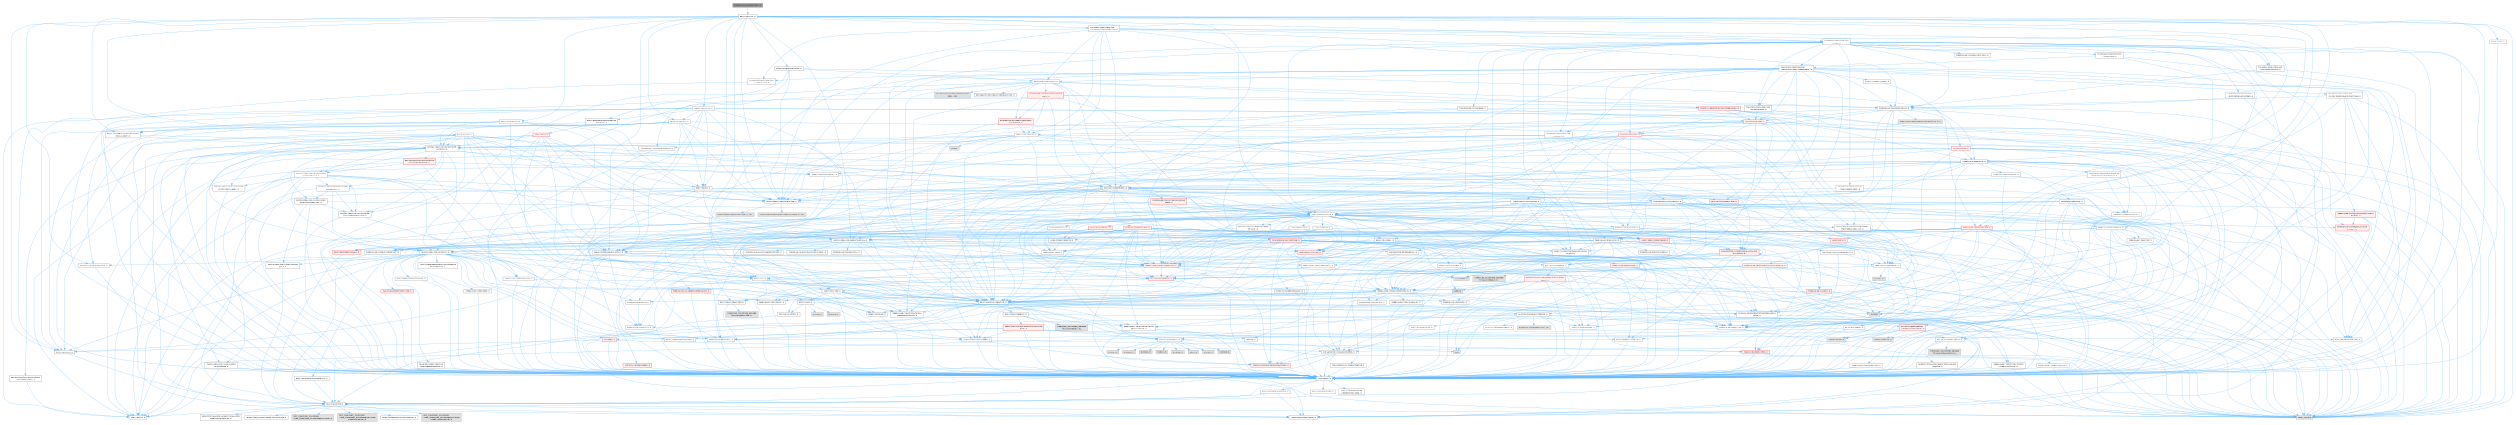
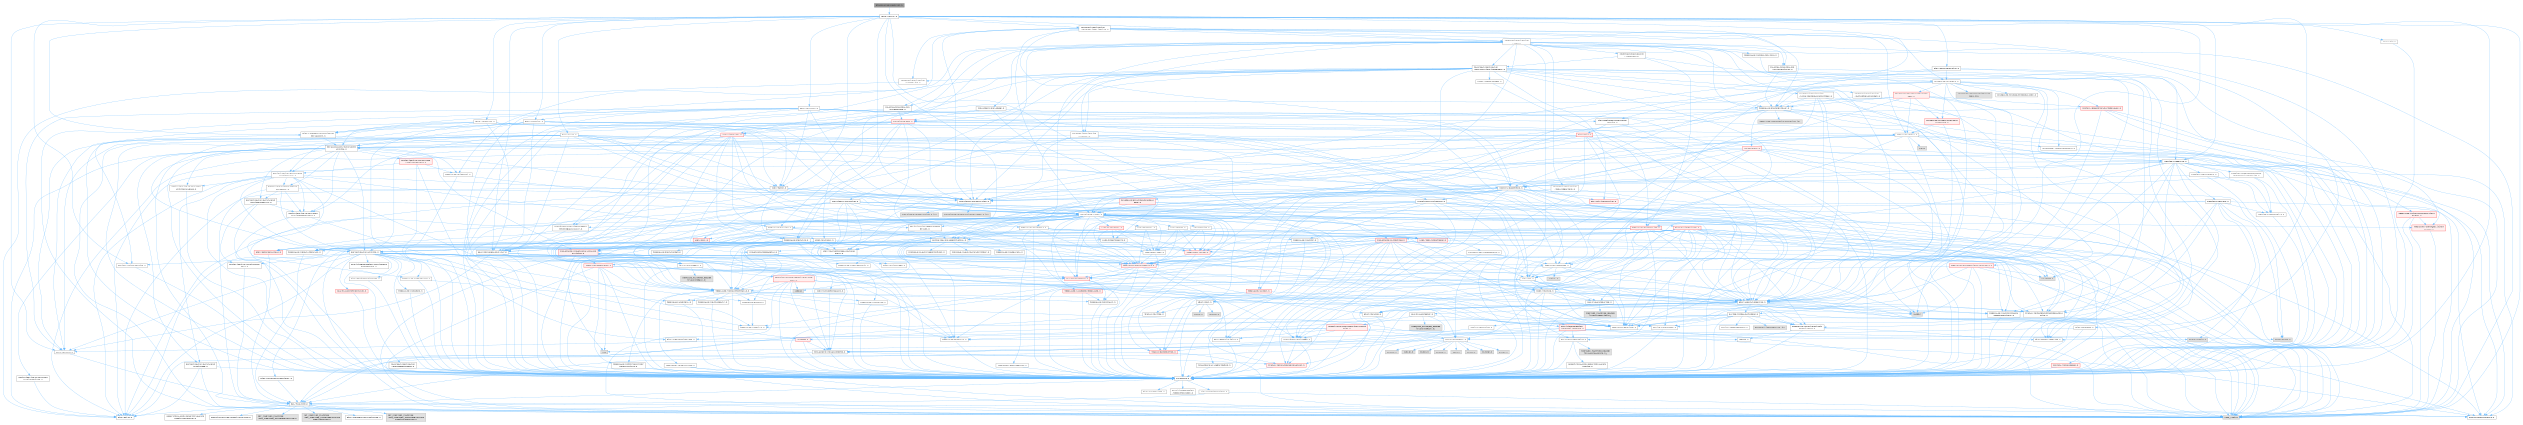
(2323, 367) -> (2023, 363)
